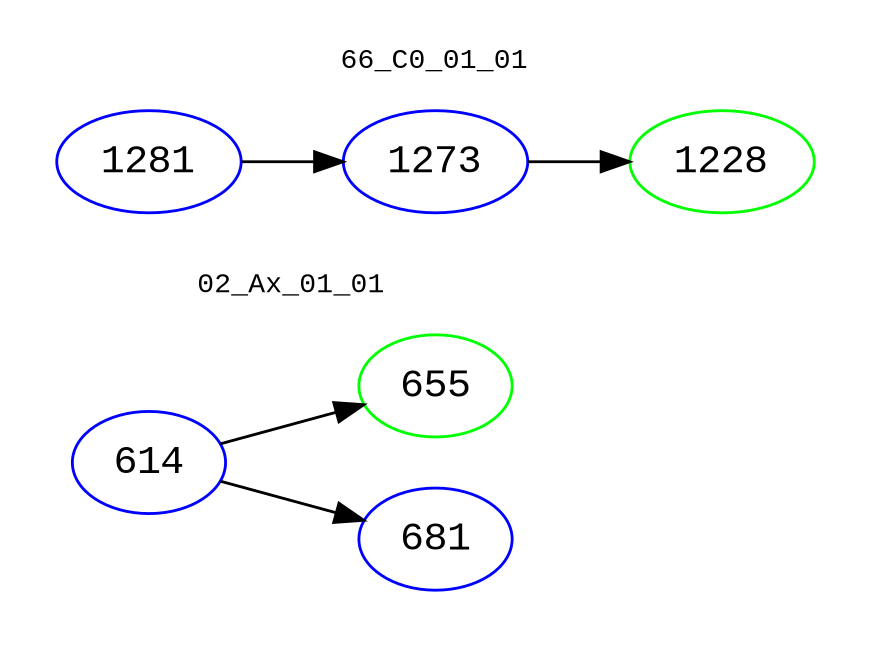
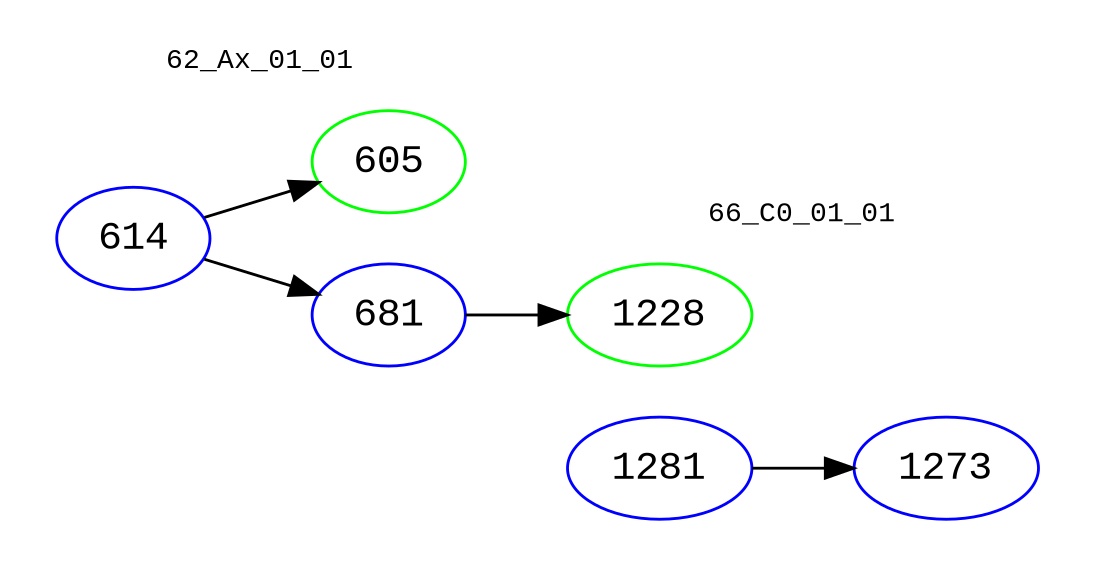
(564, 162) -> (506, 315)
(292, 285) -> (261, 61)
(436, 386) -> (389, 162)
